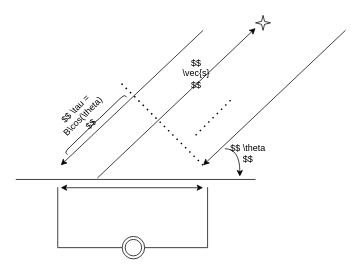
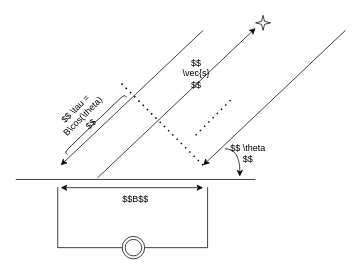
none -> (135, 199)
